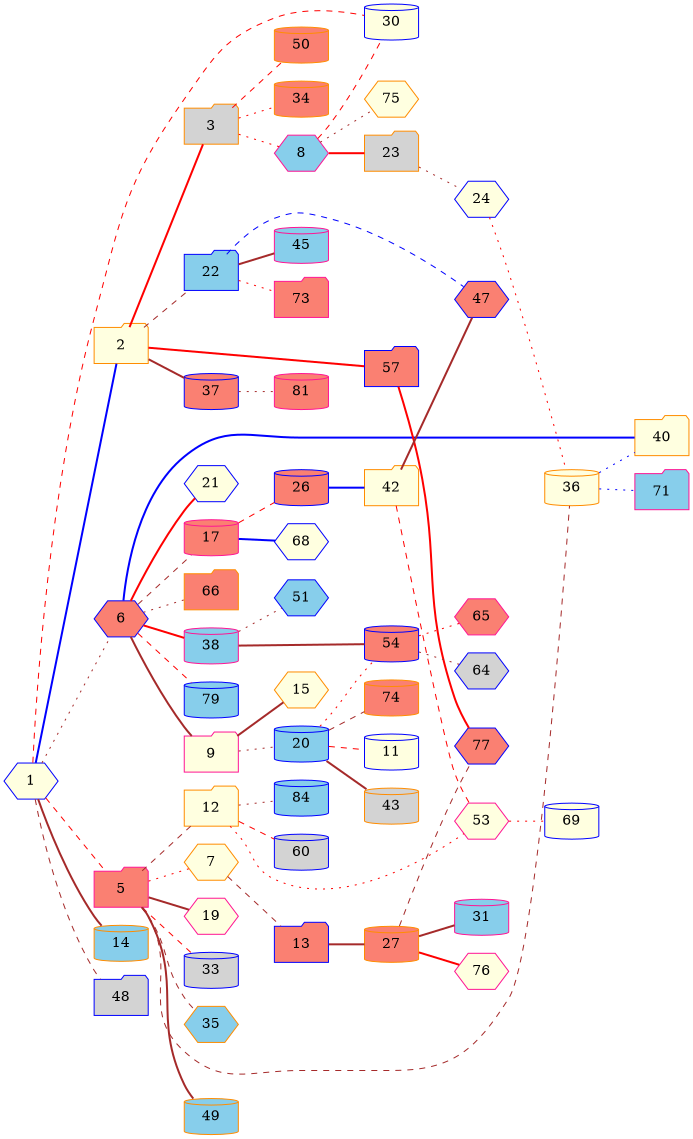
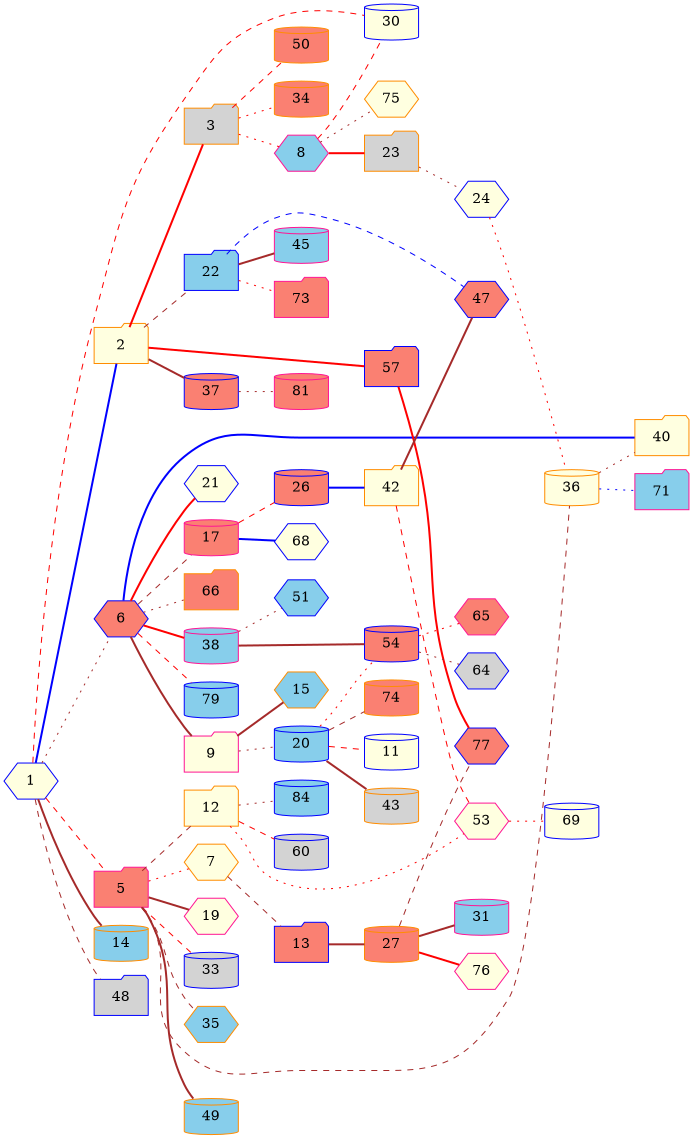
(617, 463) -> (617, 463)
(301, 690) -> (301, 690)
